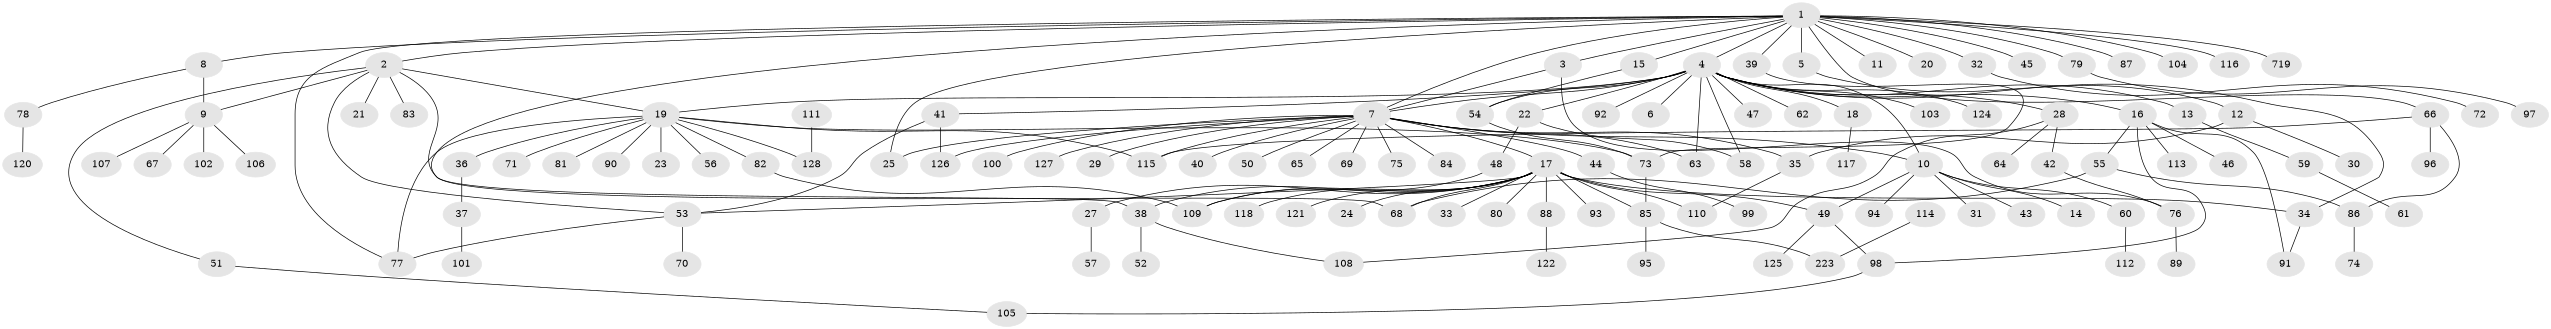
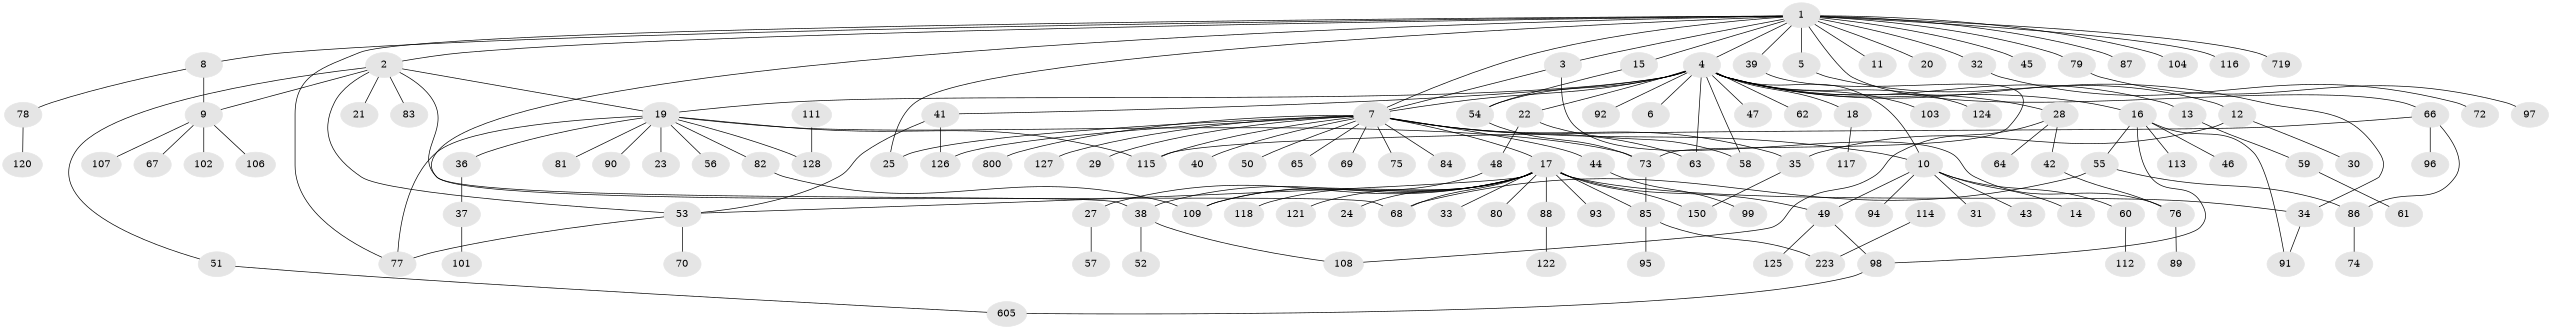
(512, 165) -> none
(992, 165) -> (992, 165)
(1697, 214) -> (1697, 214)
(1007, 314) -> (1007, 314)
